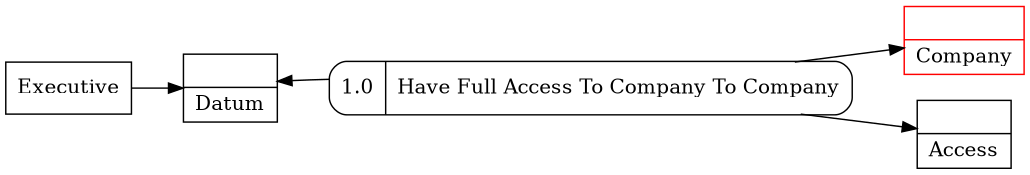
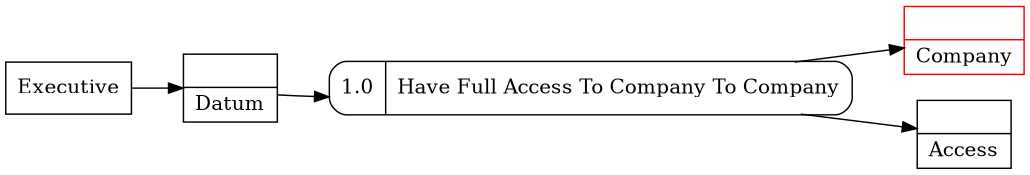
(311, 80) -> (296, 96)
